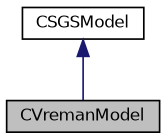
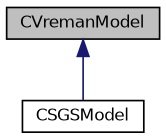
(83, 79) -> (83, 79)
